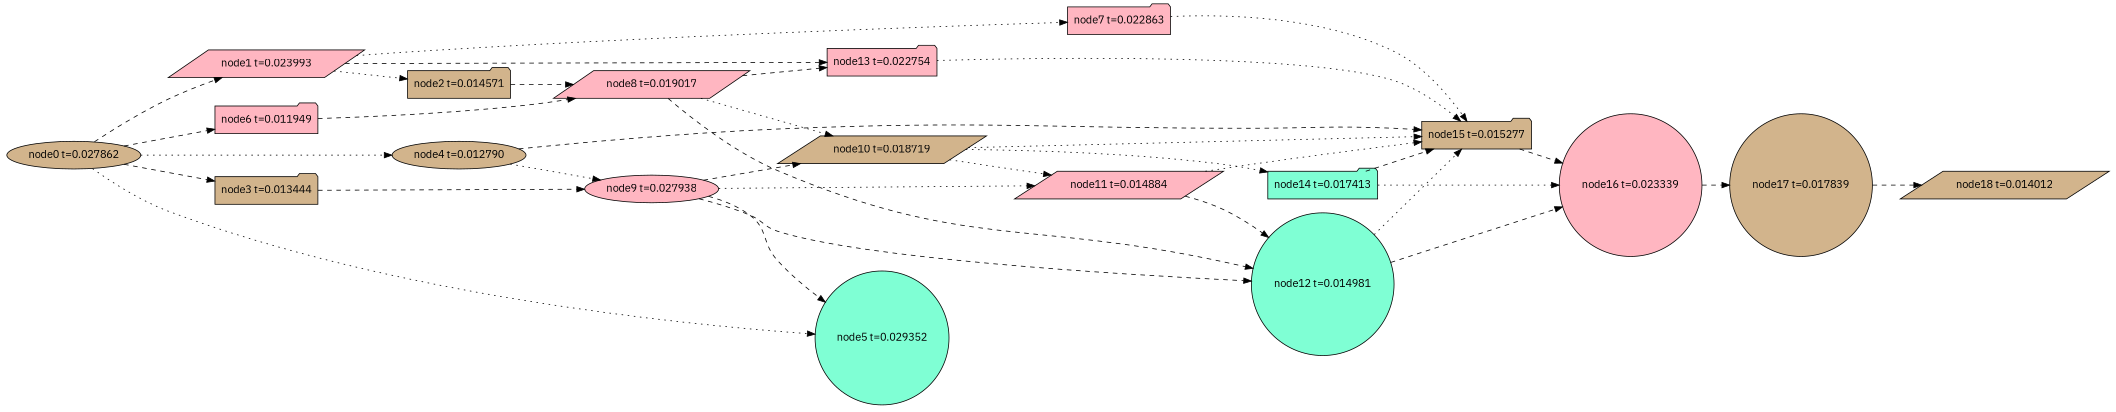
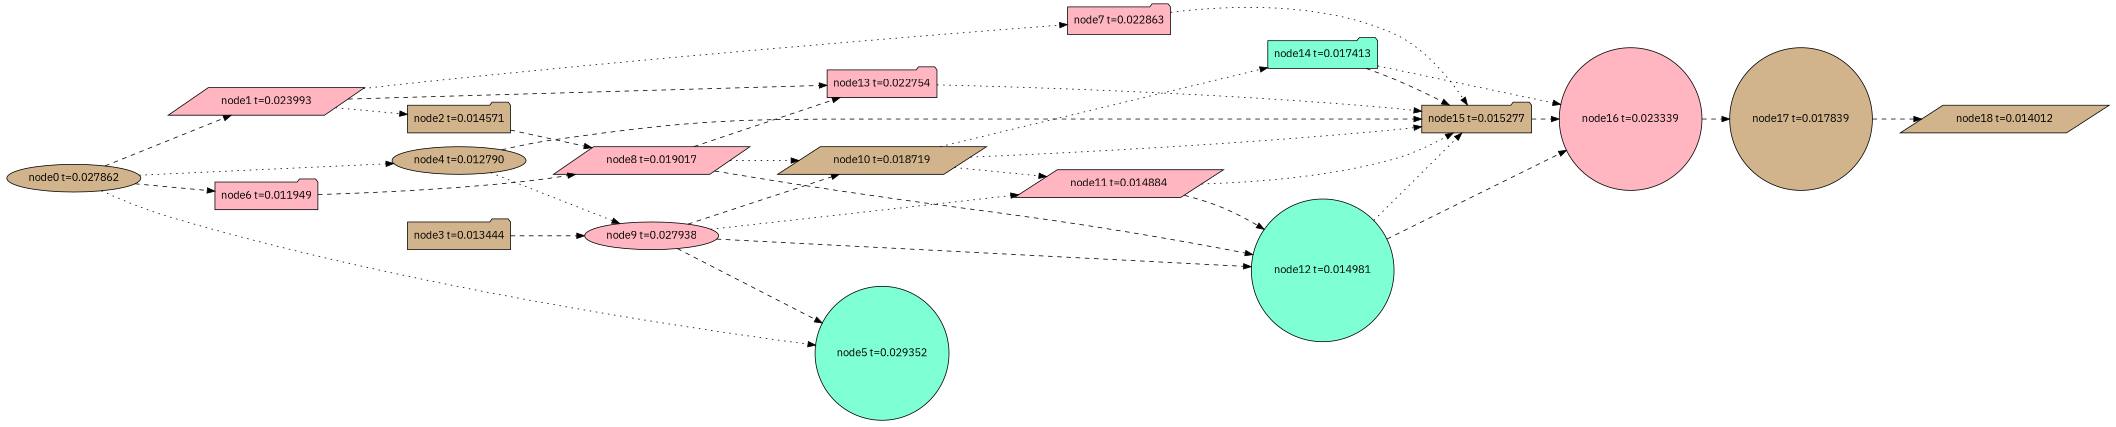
(166, 172) -> none
